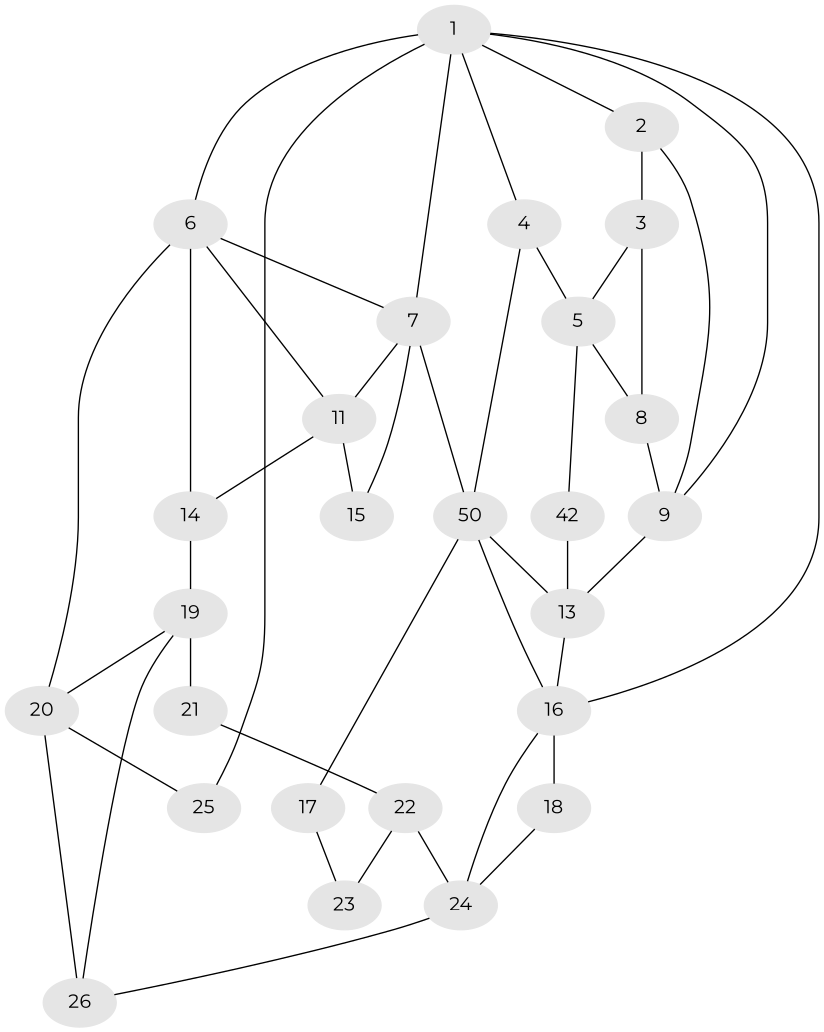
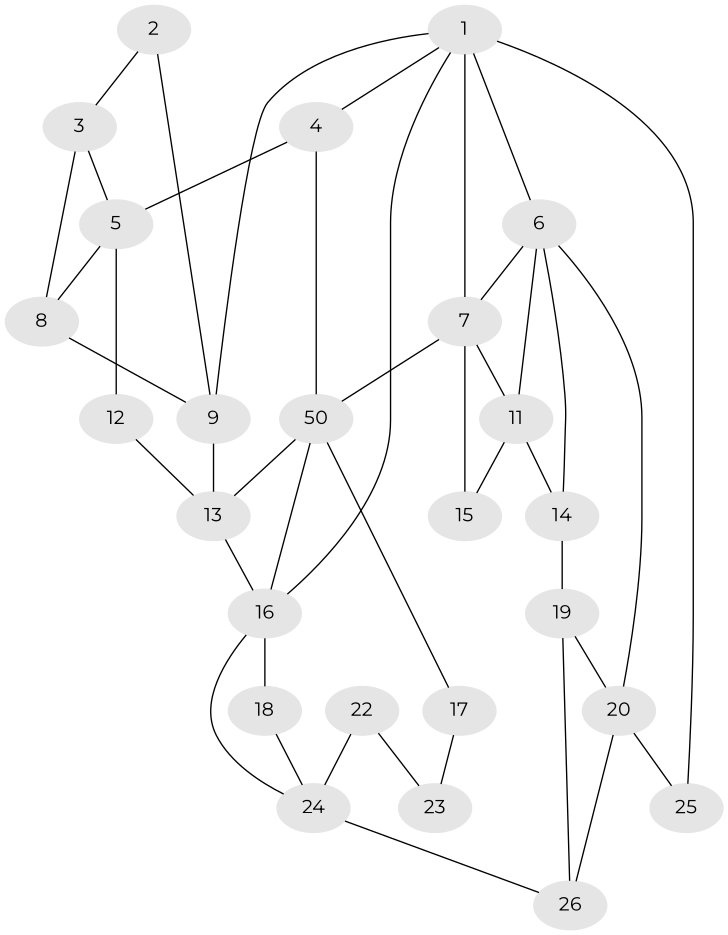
(548, 78) -> none
(568, 516) -> (116, 419)
(191, 711) -> none
